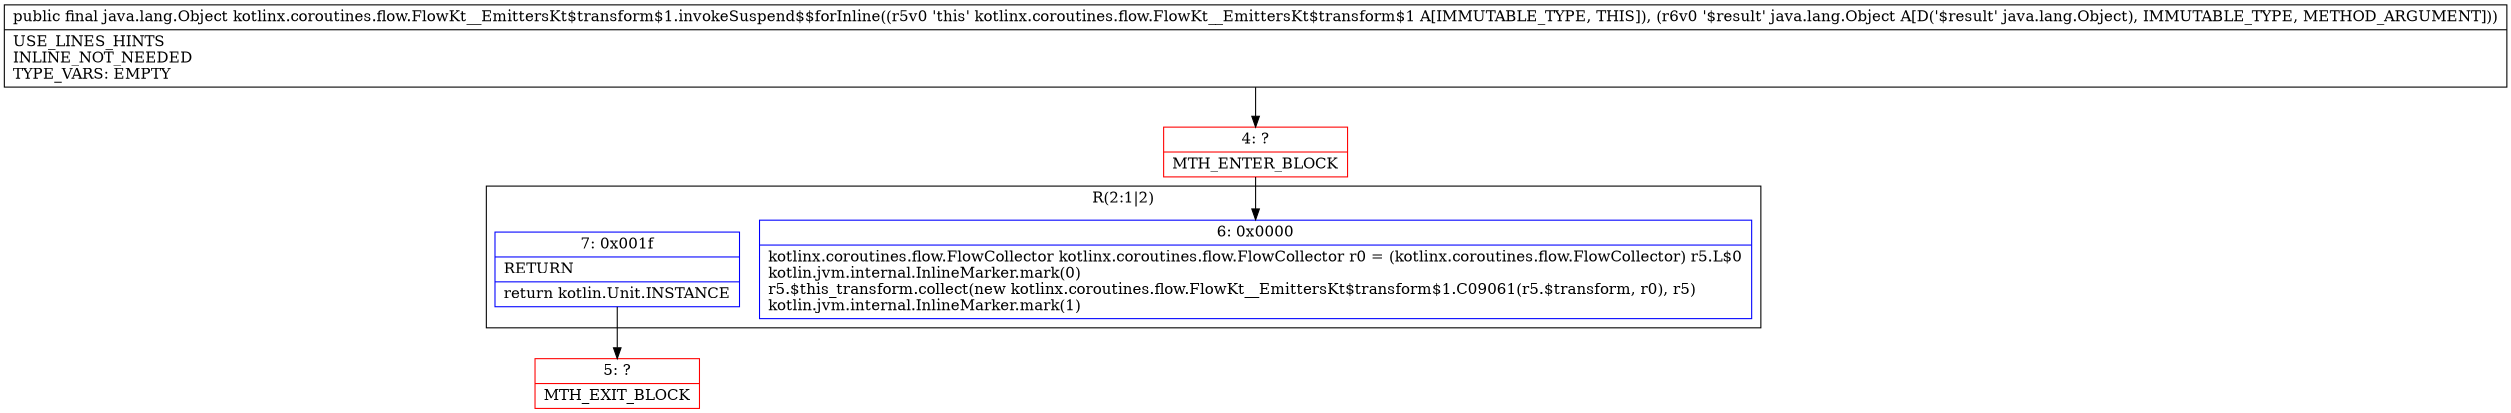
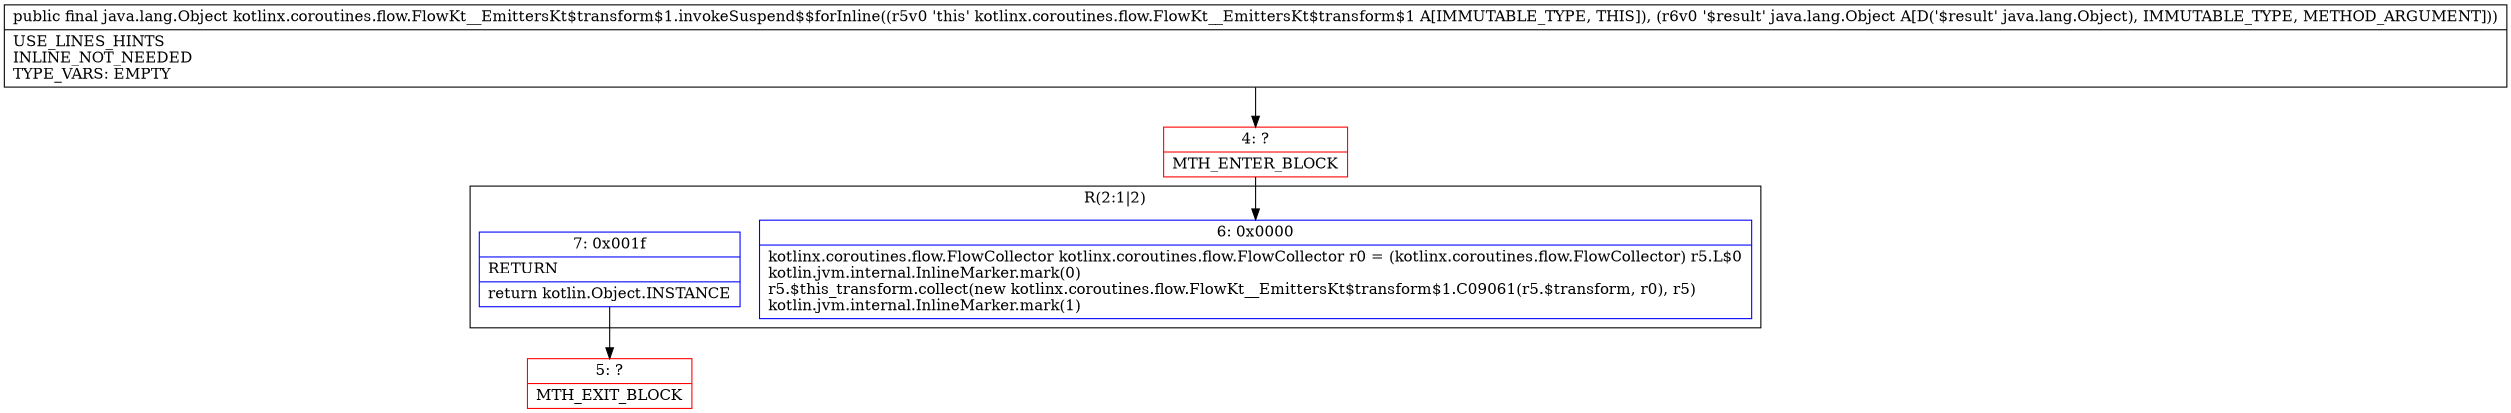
(617, 294) -> (610, 294)
